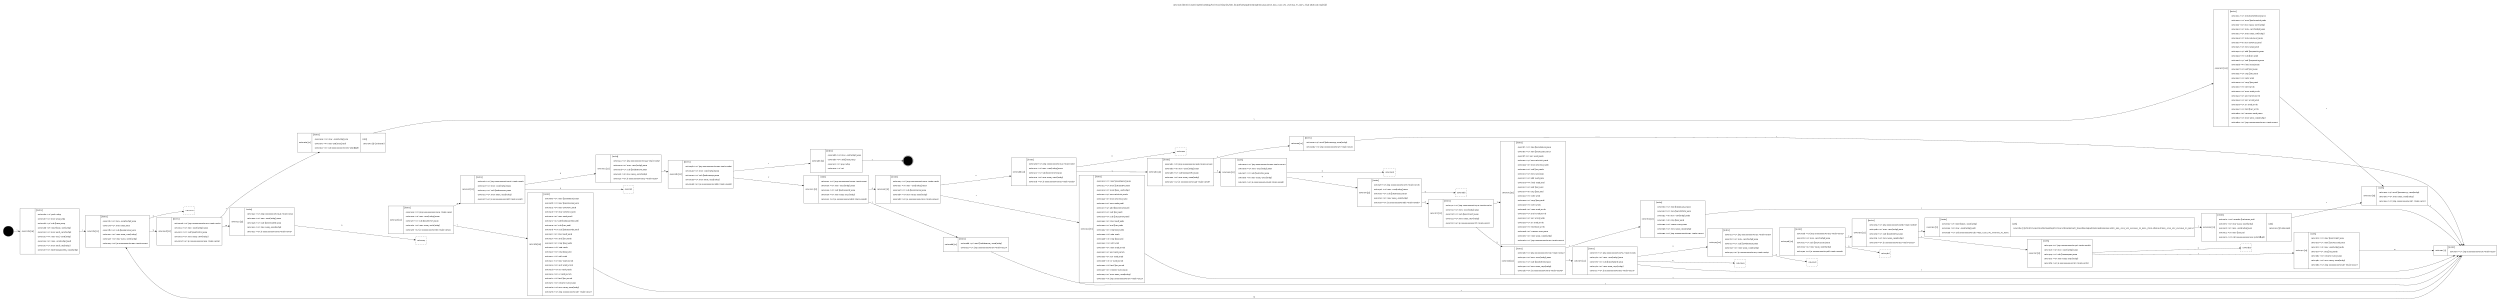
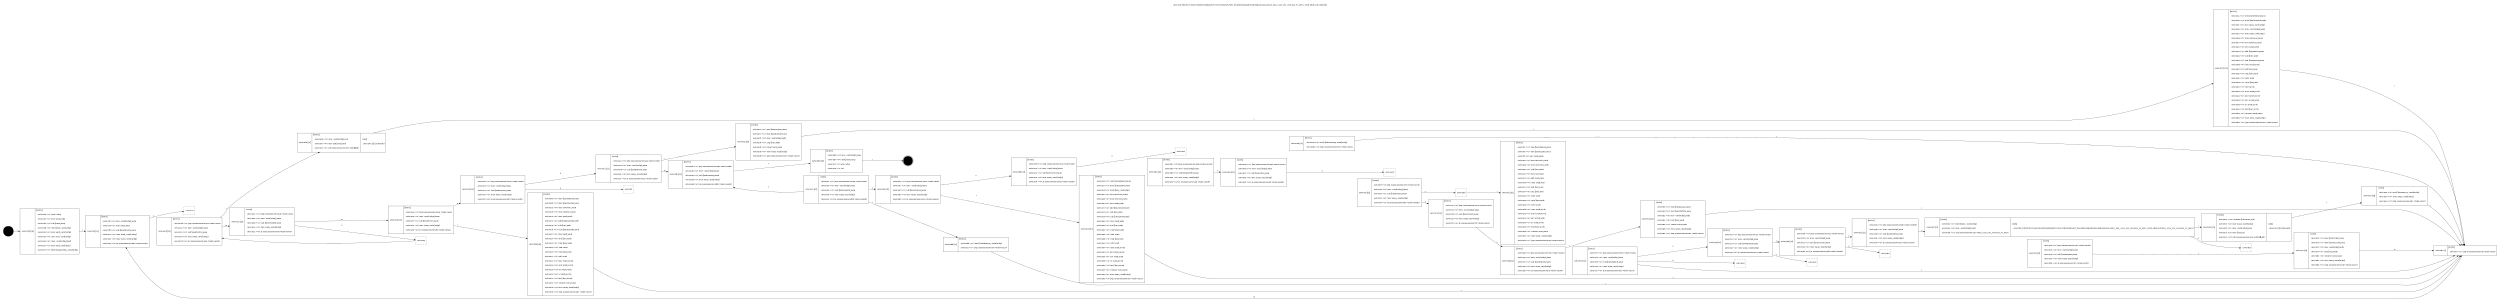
(2331, 141) -> (2414, 114)
none -> (769, 142)
(1251, 151) -> none
(1111, 172) -> none
(768, 182) -> (769, 192)
(1321, 182) -> none
(1496, 203) -> (1483, 193)
none -> (341, 221)
(152, 231) -> (319, 243)
none -> (1775, 242)
(1972, 244) -> none
(2166, 250) -> (2214, 246)
(1568, 261) -> none
